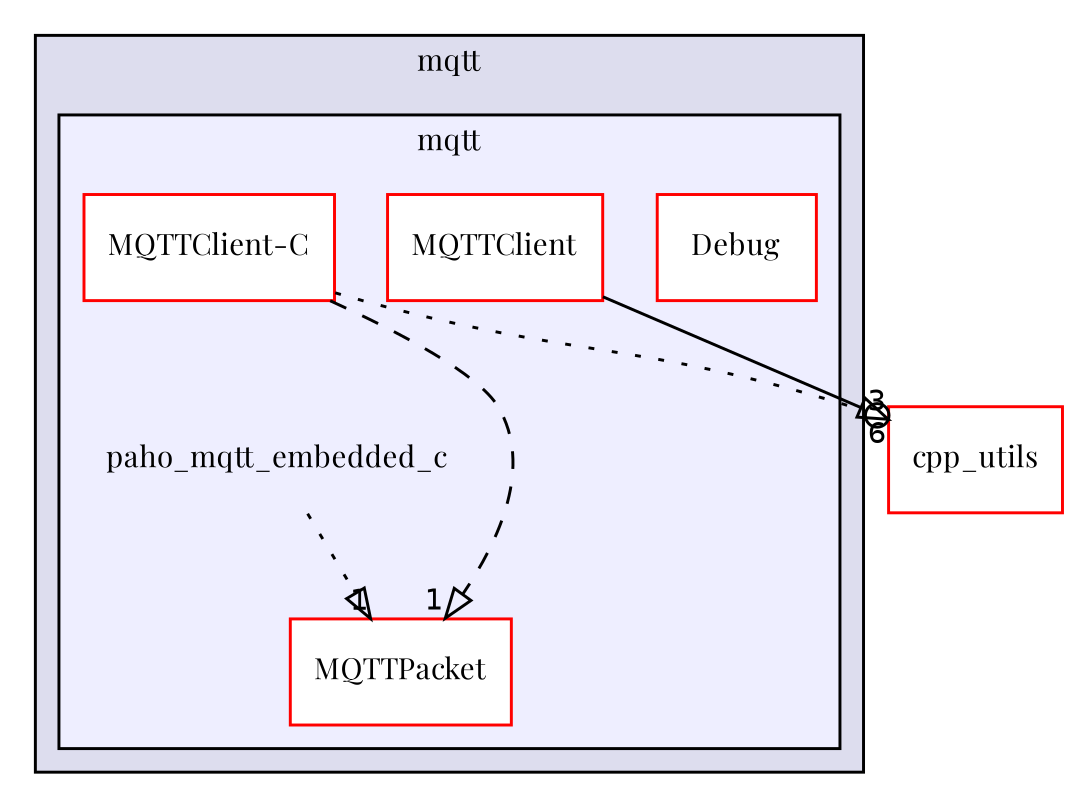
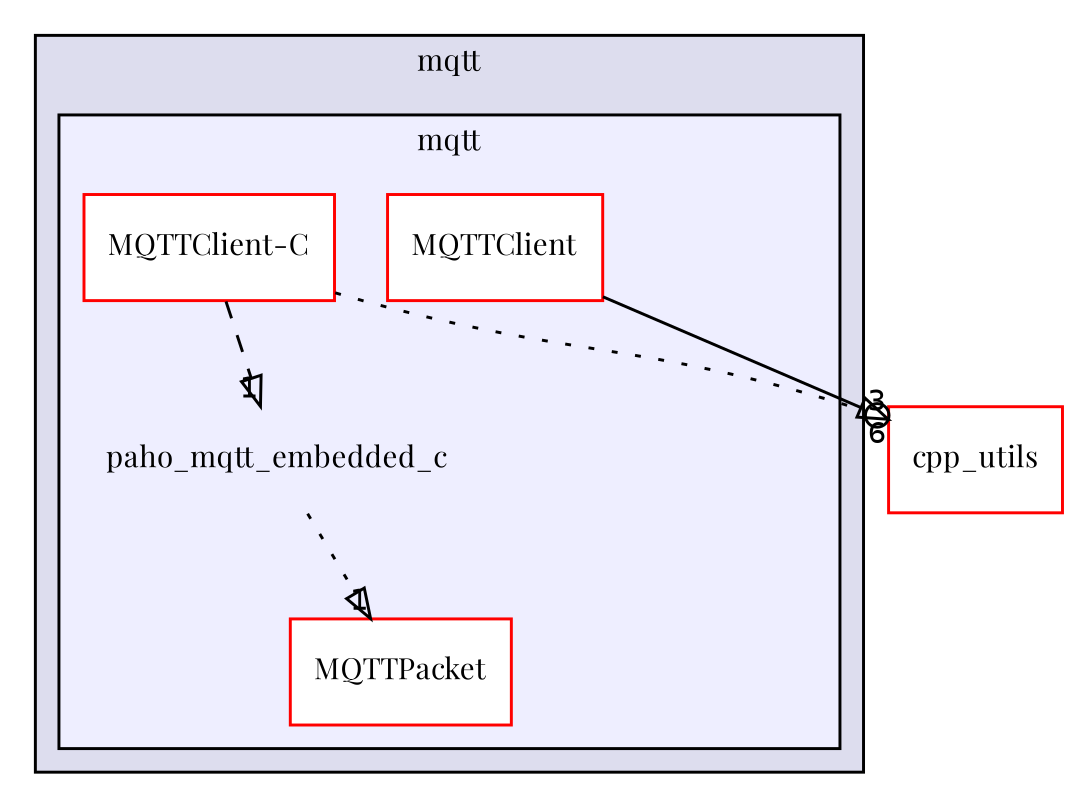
(737, 248) -> none
(498, 407) -> (239, 340)
